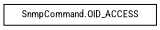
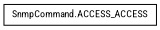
(80, 15) -> (80, 15)
